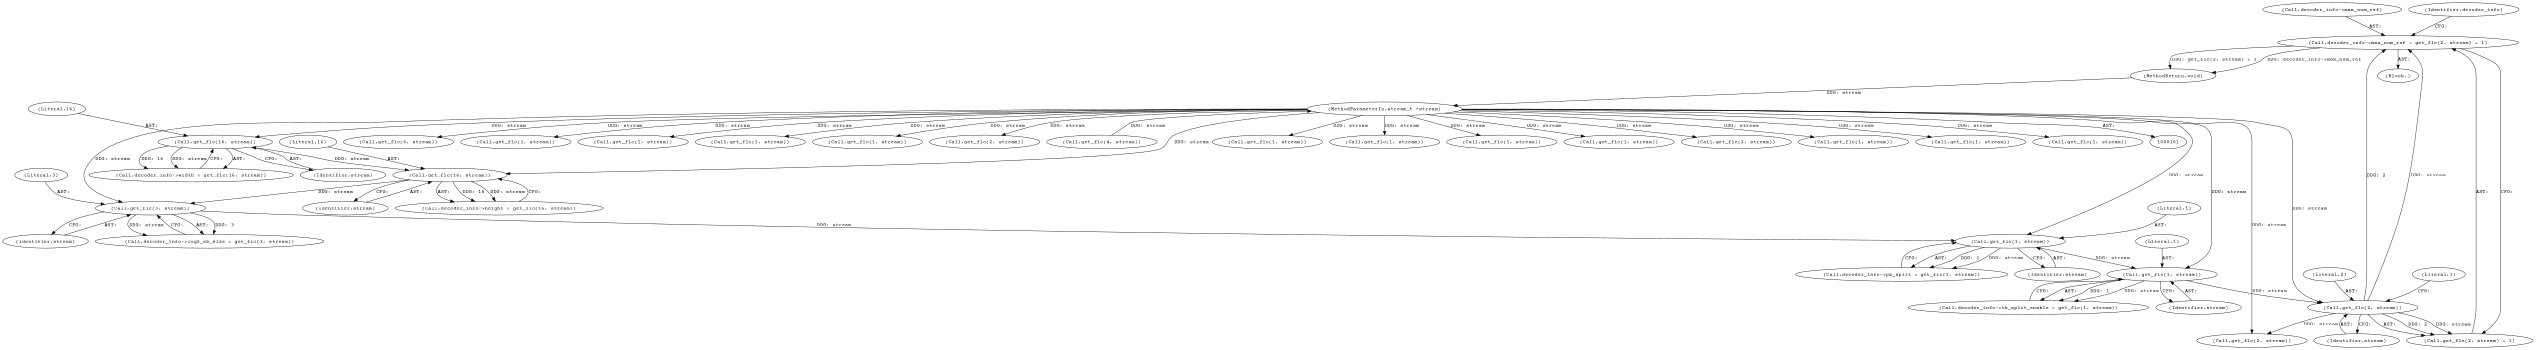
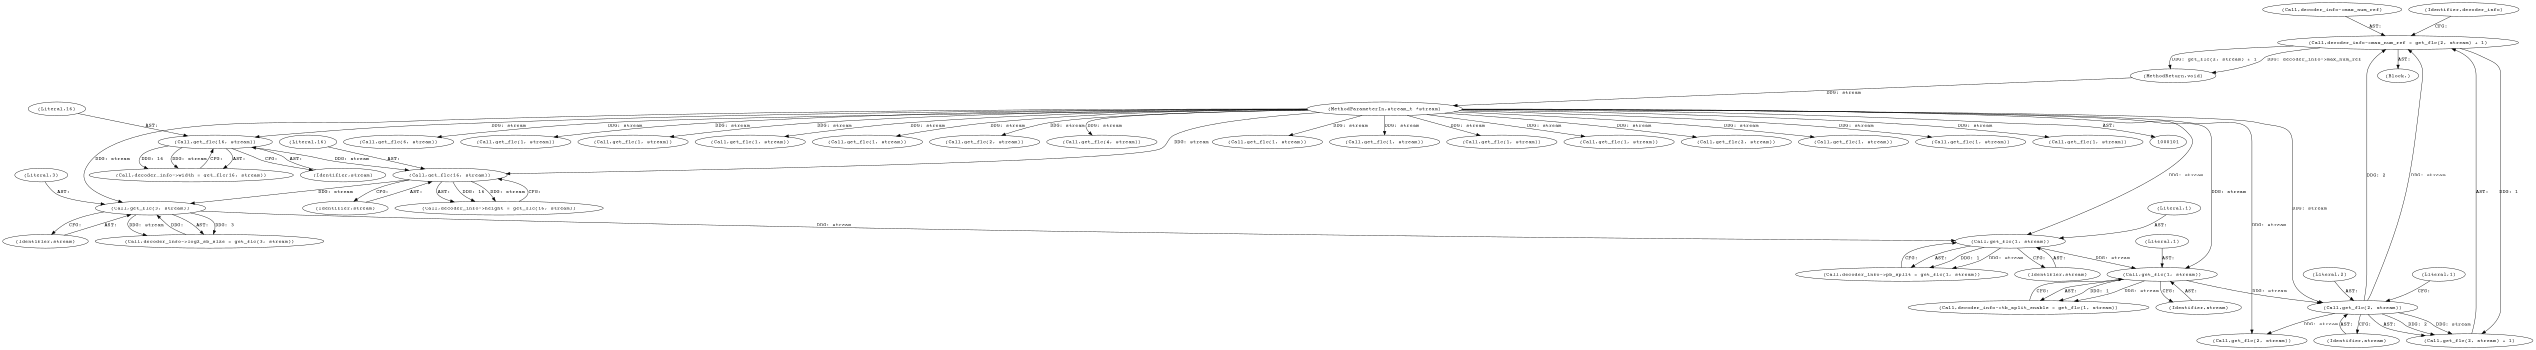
(1207, 115) -> (1192, 113)
(2509, 192) -> (2509, 192)
(179, 225) -> (179, 225)
